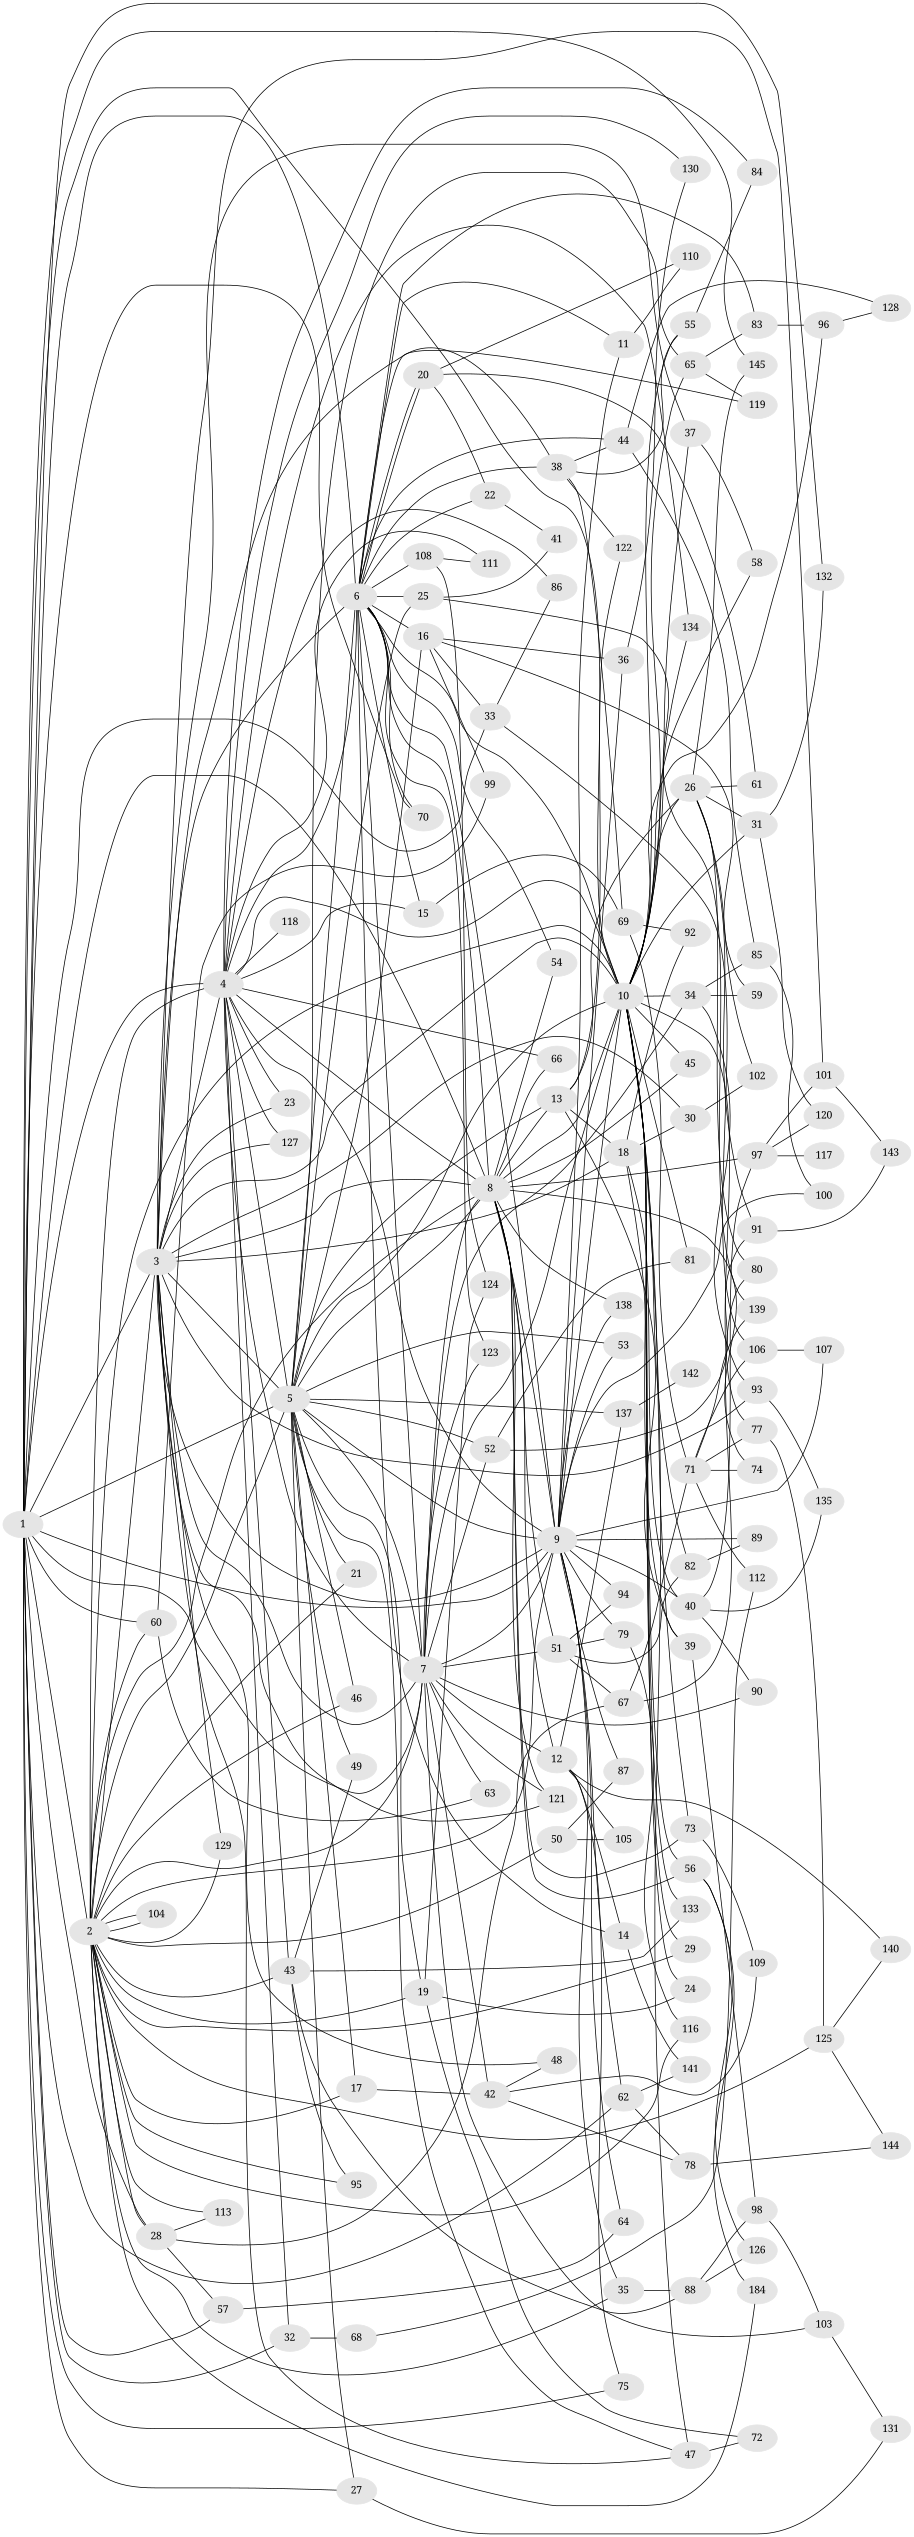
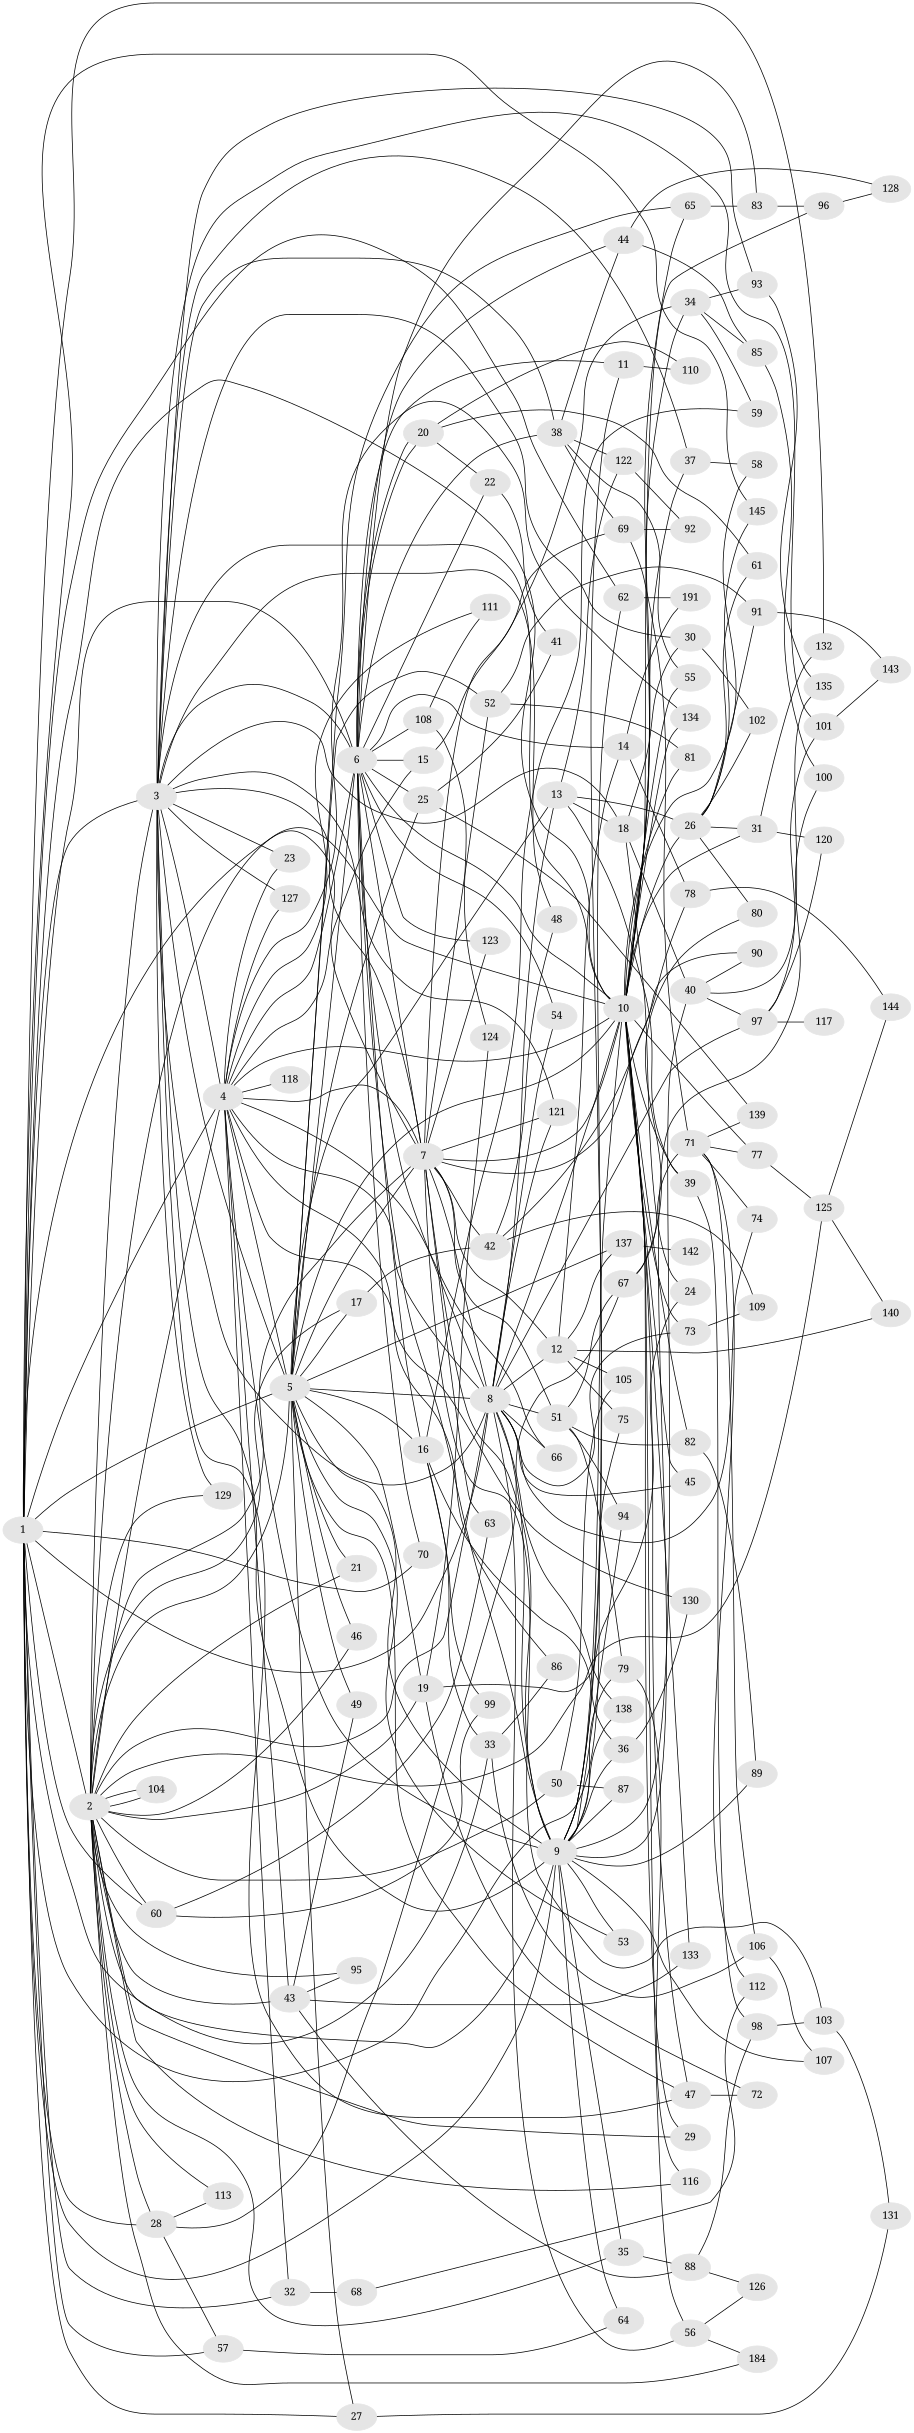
(757, 172) -> none
(757, 405) -> none
(649, 1046) -> (657, 496)
(690, 2070) -> (690, 598)
(654, 2129) -> (657, 821)
